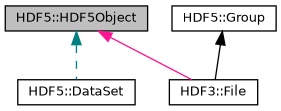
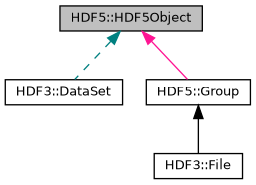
(151, 58) -> (169, 60)
(76, 92) -> (64, 92)
